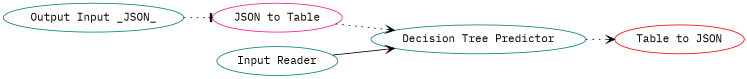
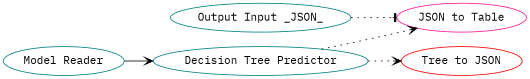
(361, 27) -> (365, 40)
(679, 39) -> (462, 61)
(277, 61) -> (64, 61)
